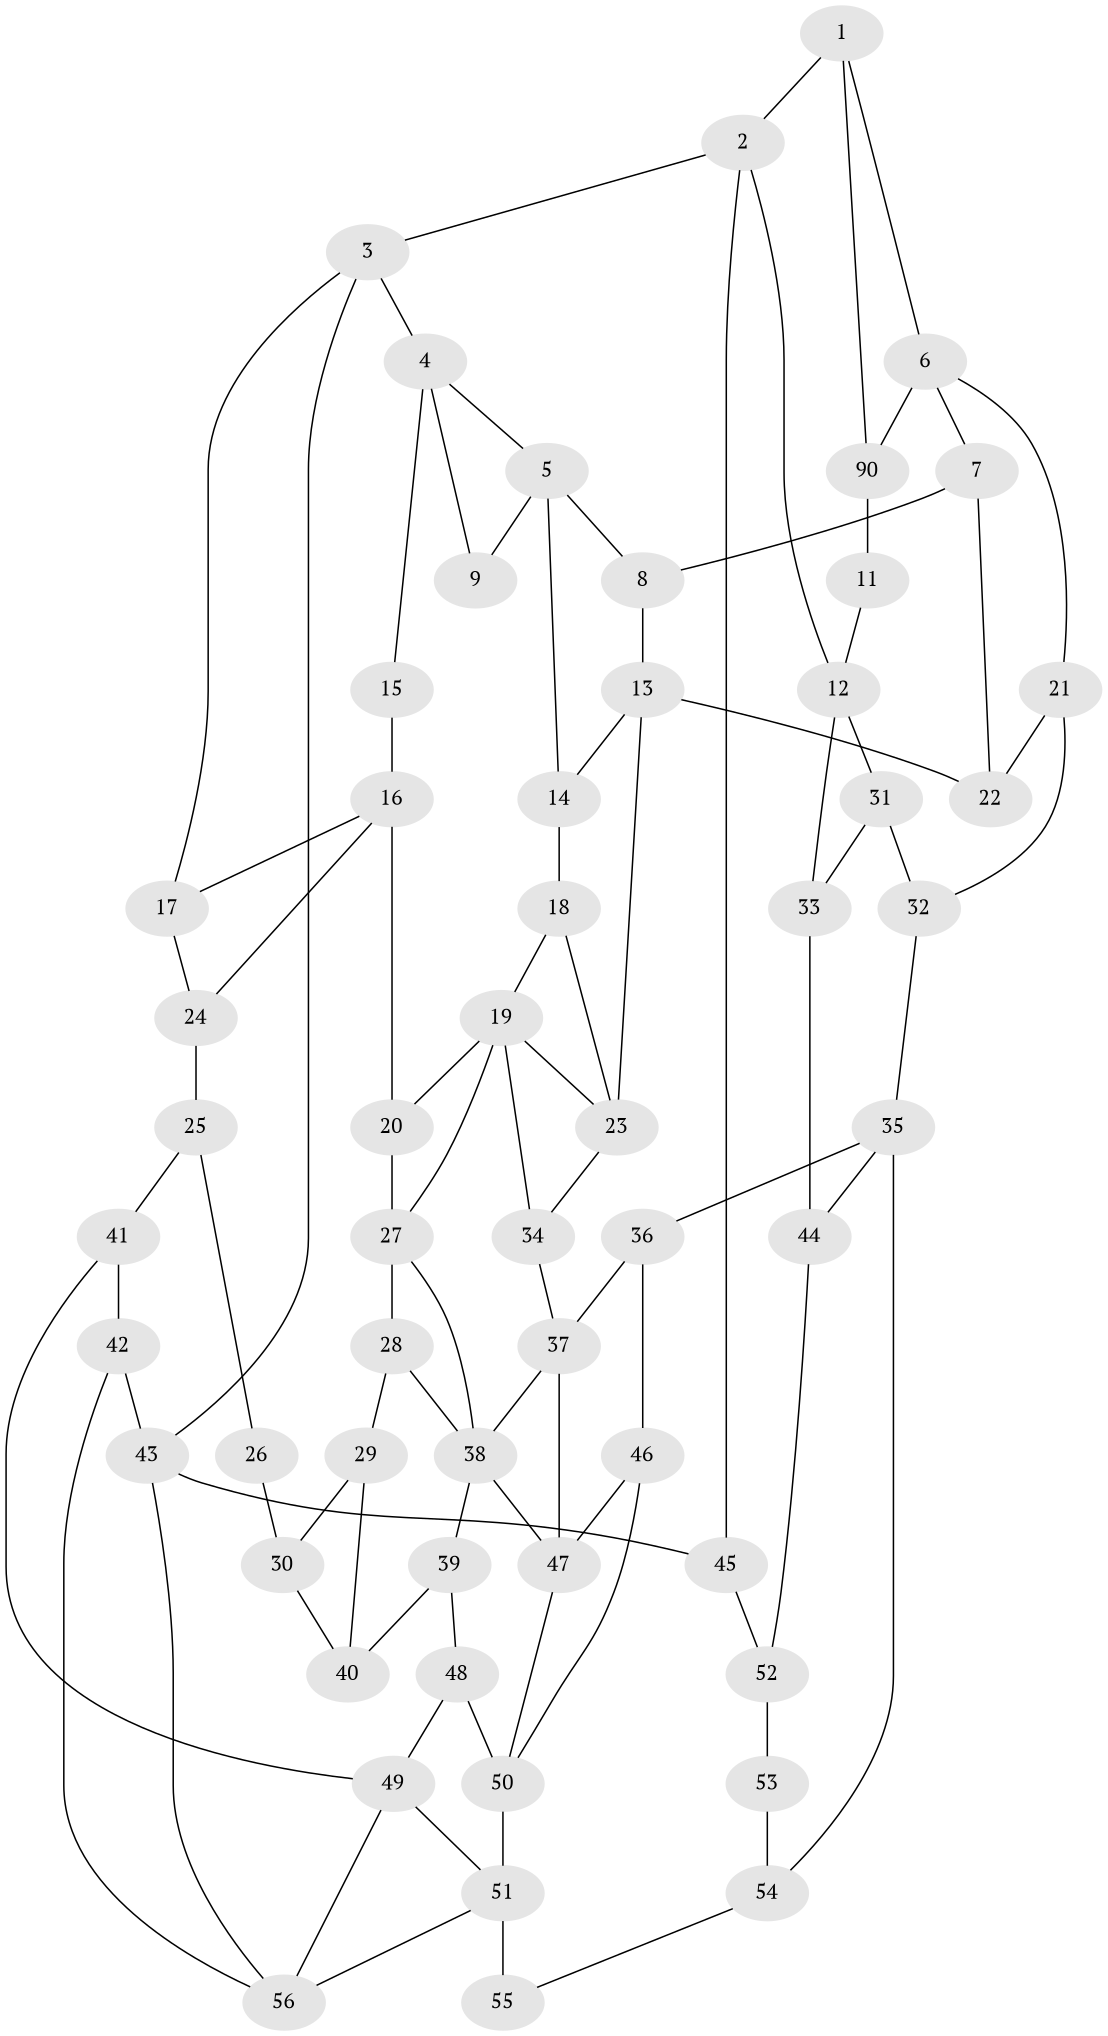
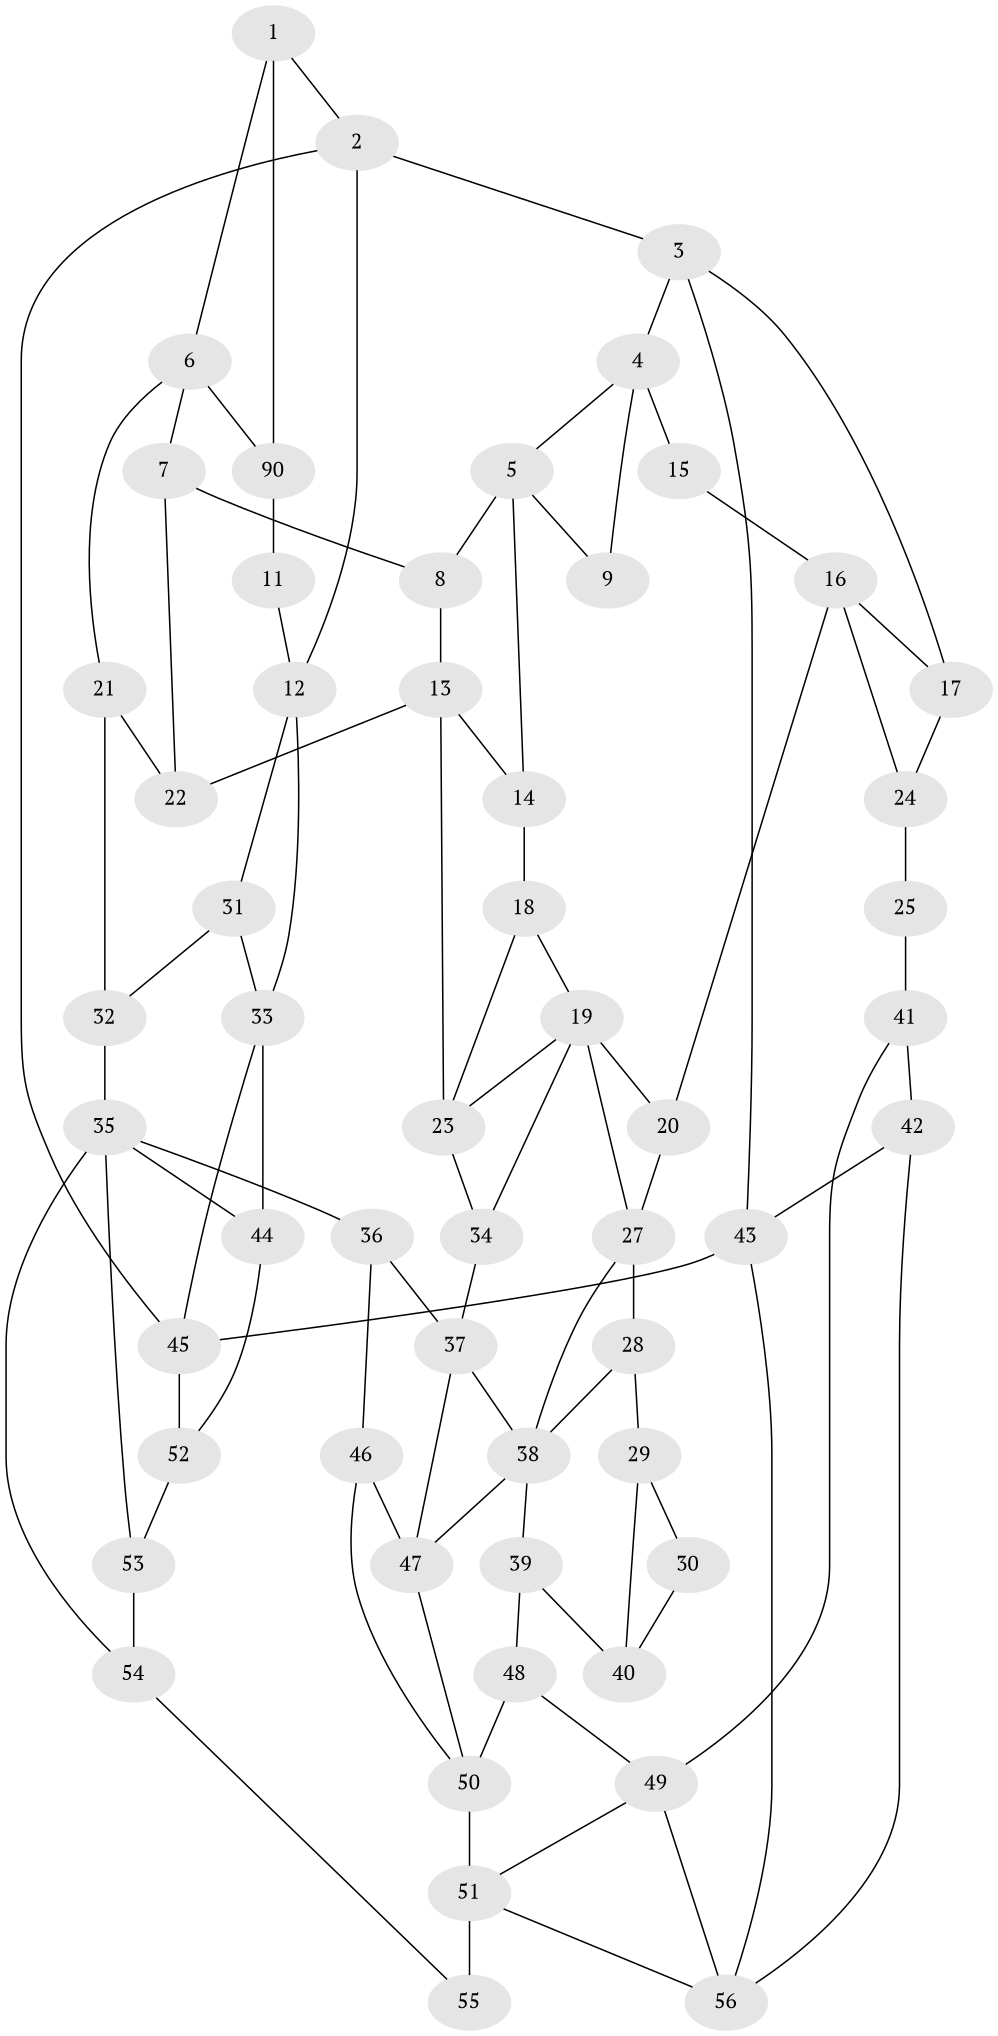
none -> (216, 1181)
none -> (115, 1347)
(257, 1456) -> none
